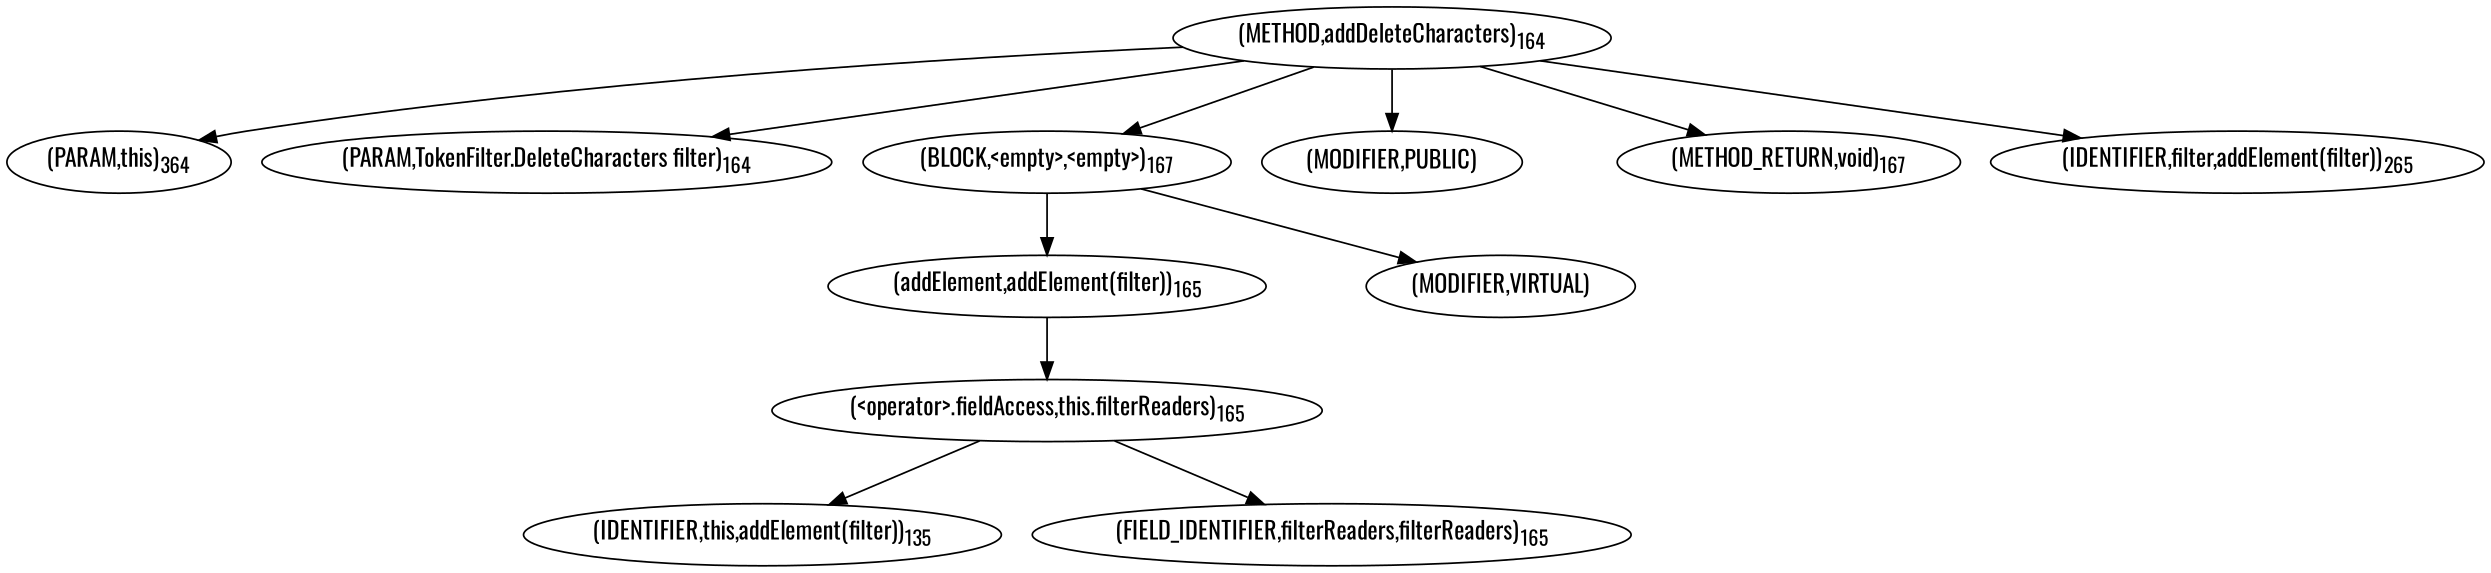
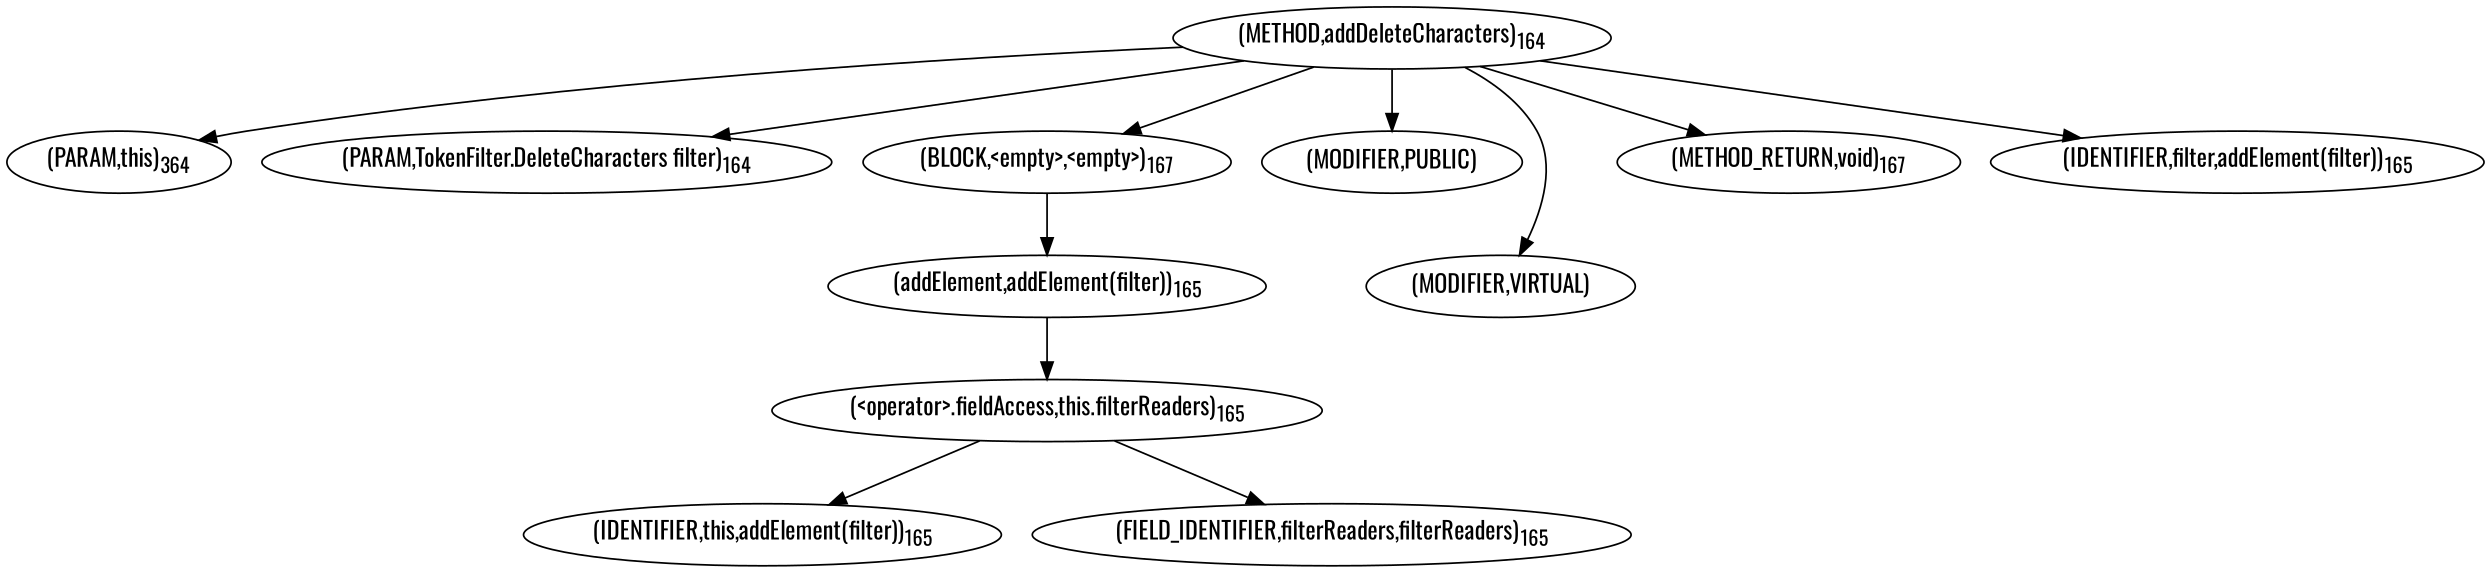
(2399, 160) -> (2399, 160)
(1270, 223) -> (1540, 138)
(919, 532) -> (919, 532)
